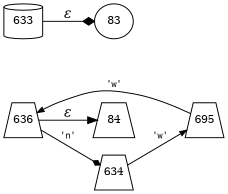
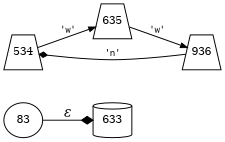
(63, 21) -> (62, 120)
(23, 120) -> (202, 52)
(114, 120) -> none
(205, 120) -> (112, 21)
(114, 173) -> (23, 52)
